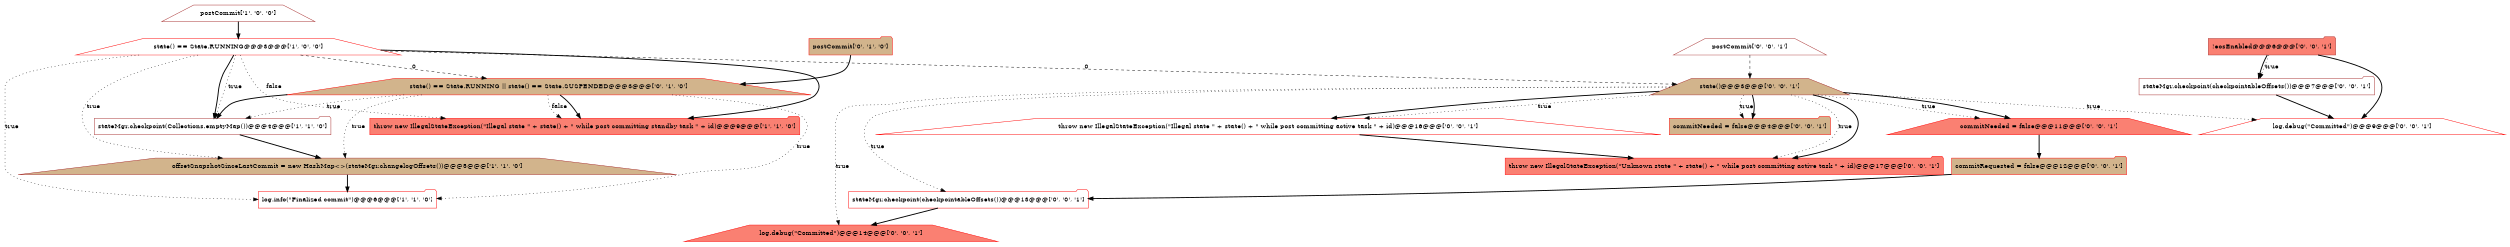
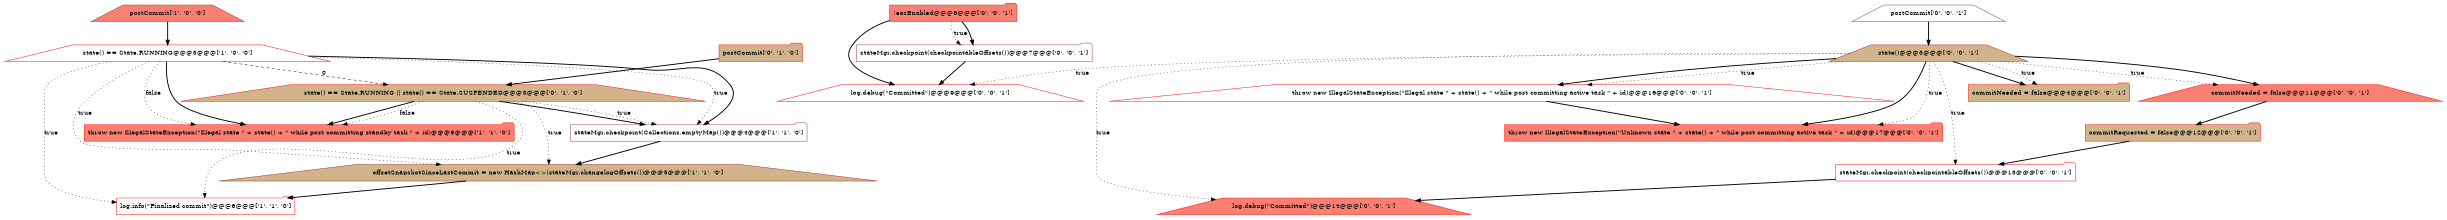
(238, 13) -> (168, 13)
(1750, 64) -> (1929, 31)
(1028, 68) -> none
